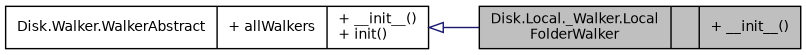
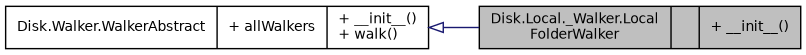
(363, 35) -> (369, 35)
